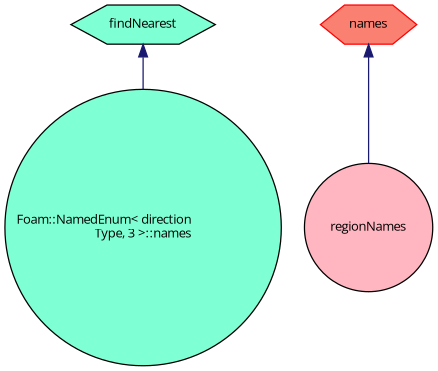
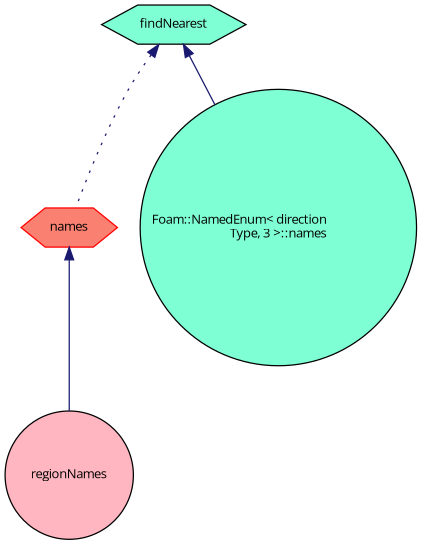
none -> (108, 129)
